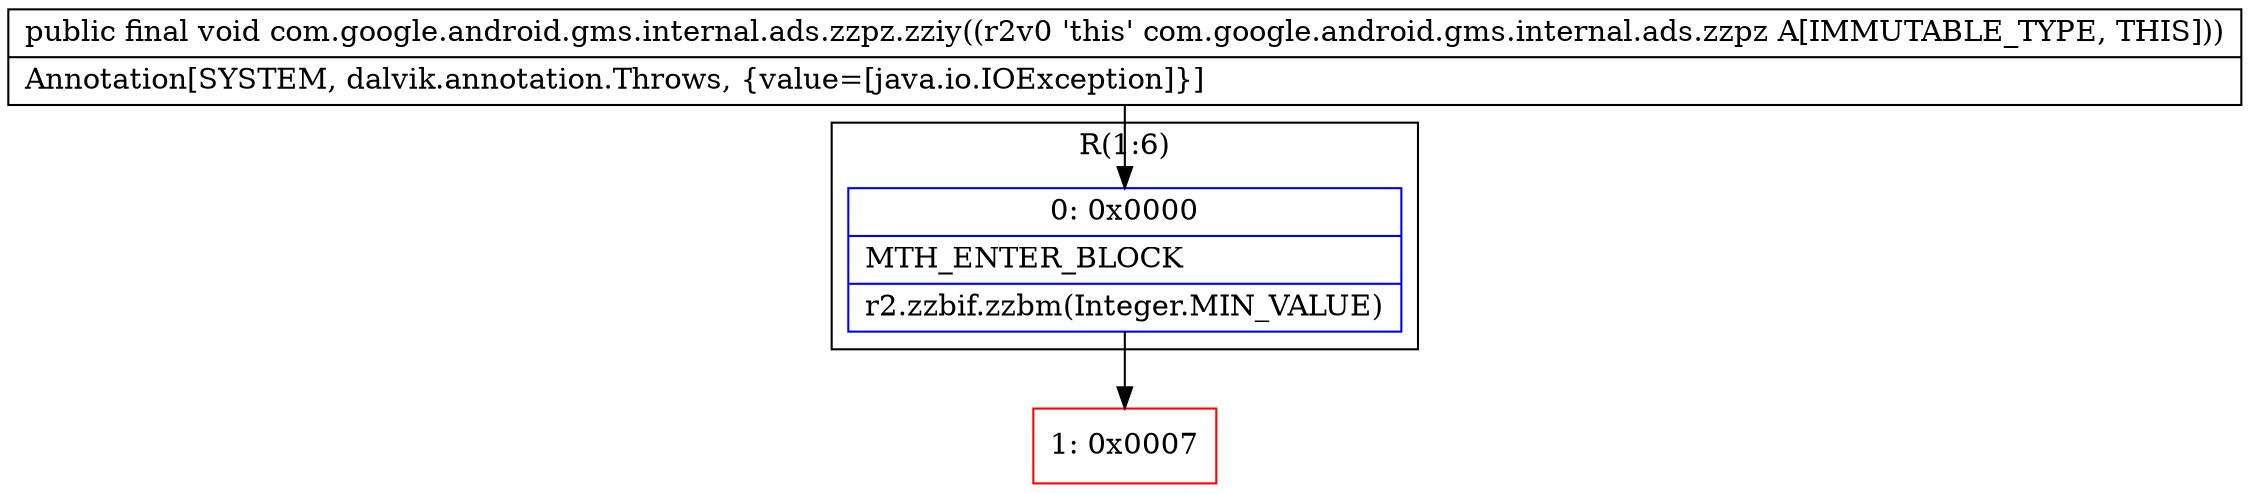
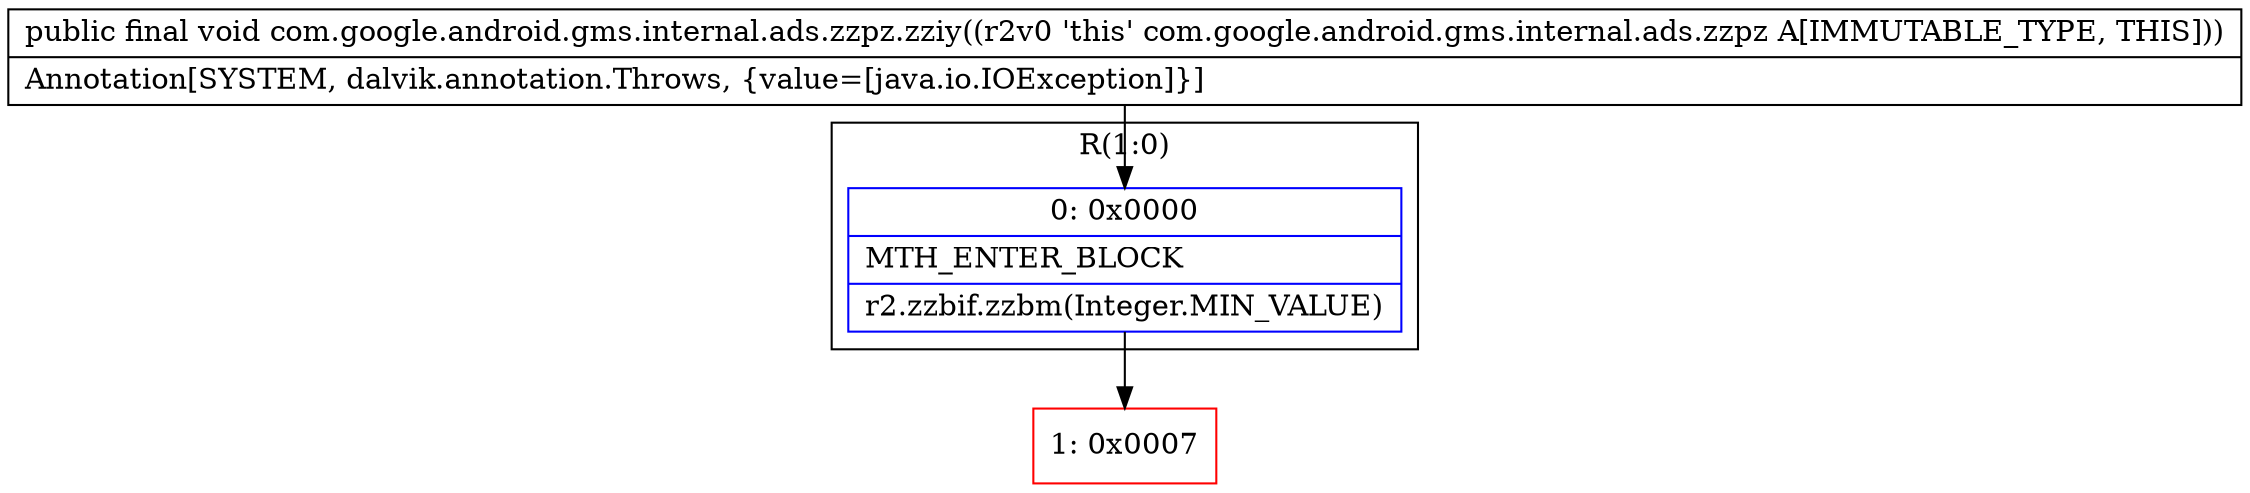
(1125, 147) -> (1125, 147)
